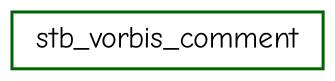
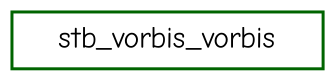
(168, 40) -> (168, 40)
